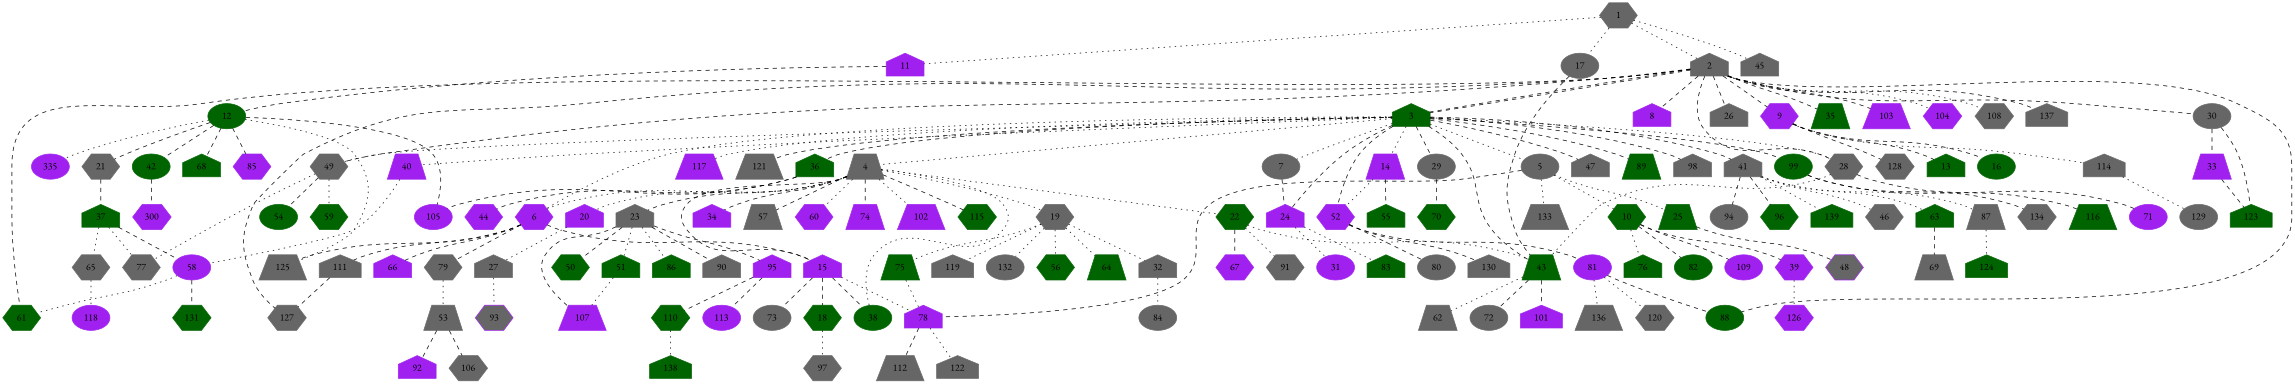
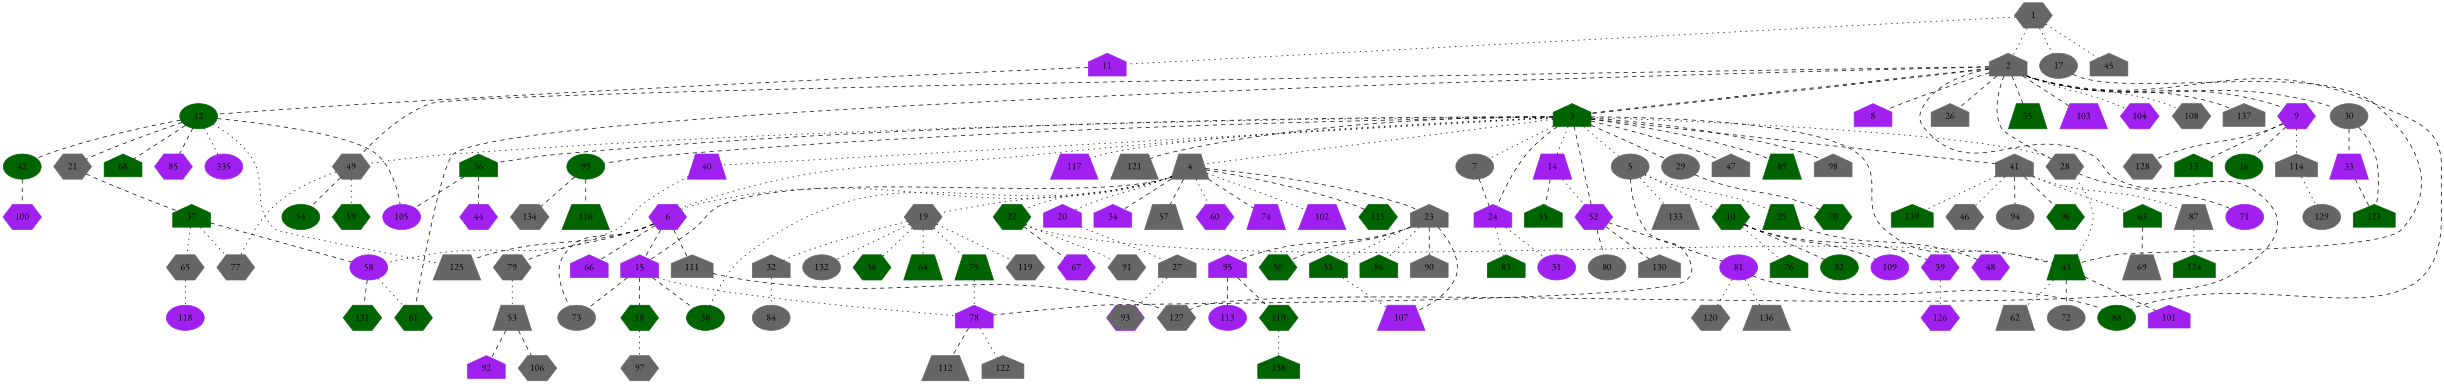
(152, 217) -> (22, 217)
none -> (566, 253)
(953, 267) -> (1025, 267)
(1844, 267) -> (1991, 267)
